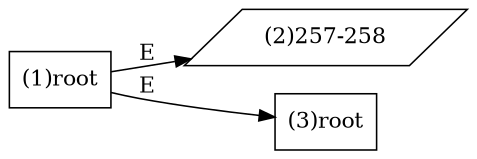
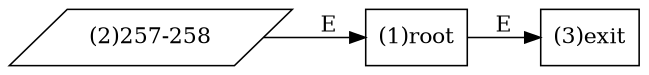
(143, 67) -> (306, 38)
(326, 122) -> (590, 38)
